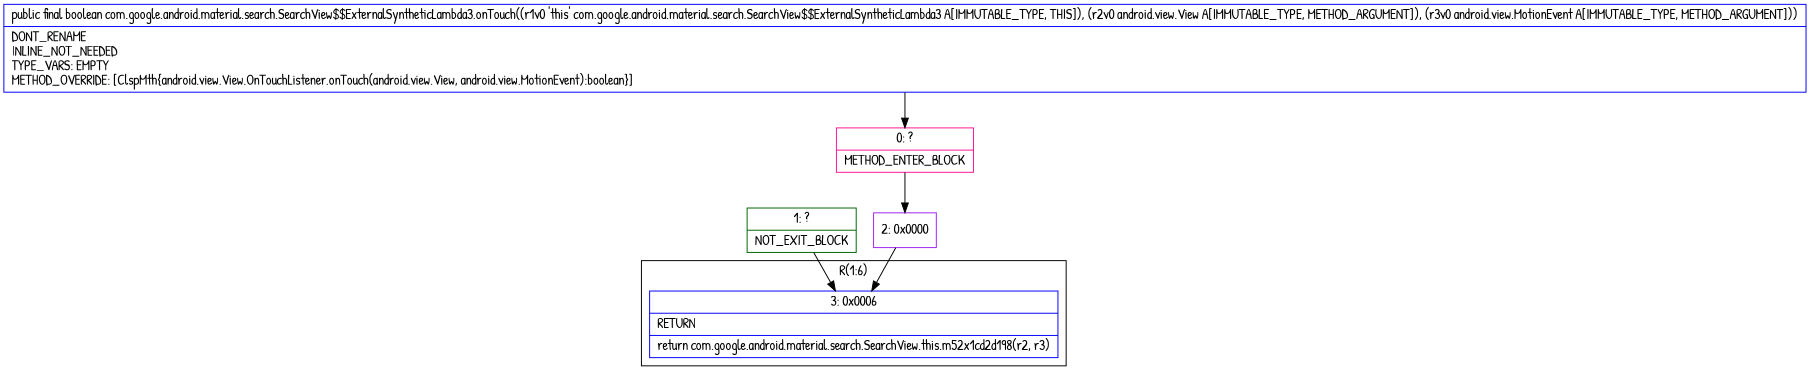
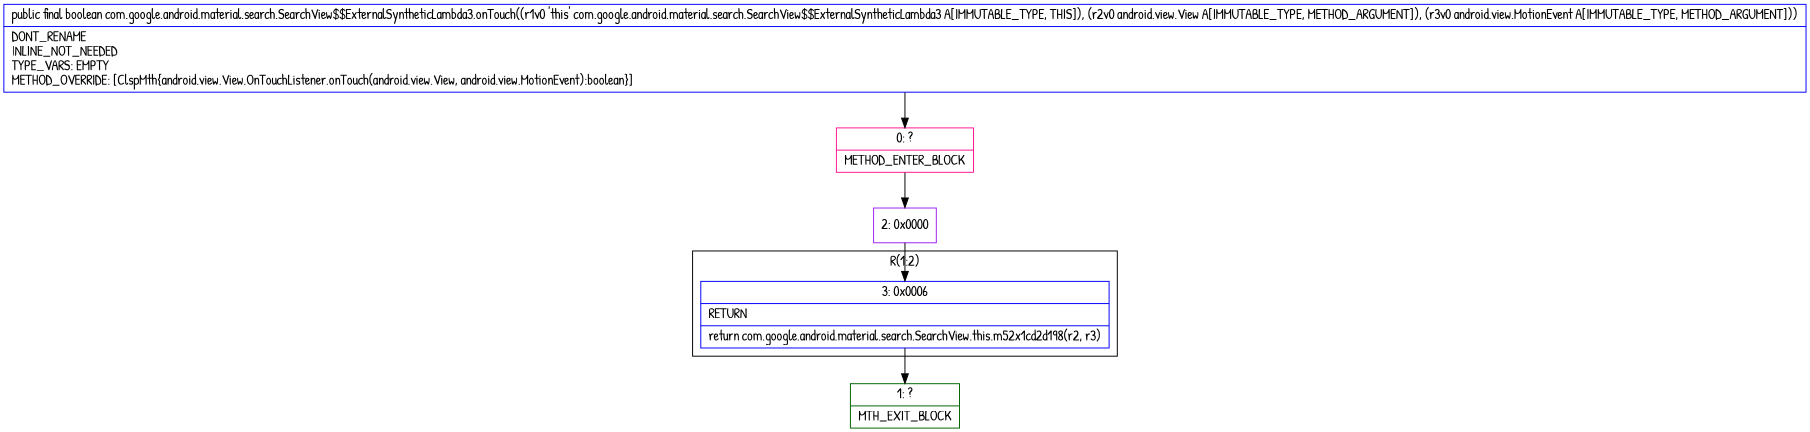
(802, 241) -> (905, 417)
(822, 267) -> (905, 362)
(854, 272) -> (905, 262)
